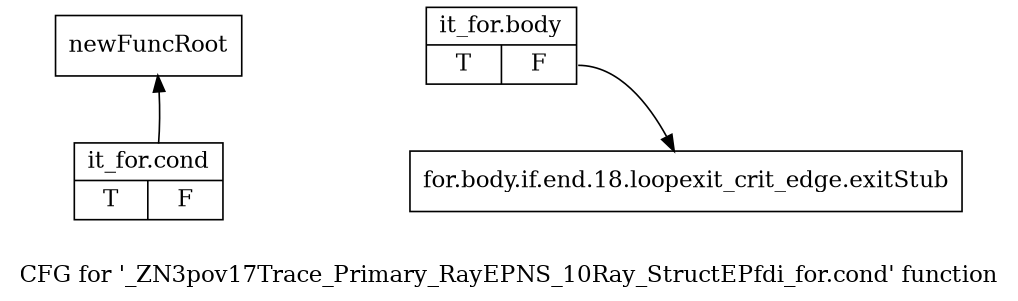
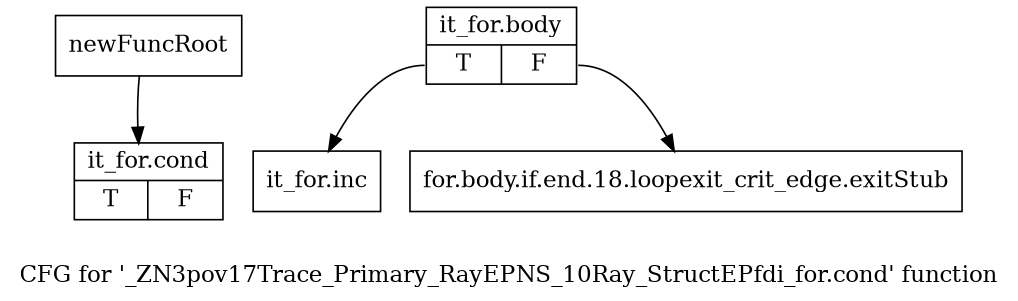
(160, 118) -> (138, 101)
none -> (317, 181)
